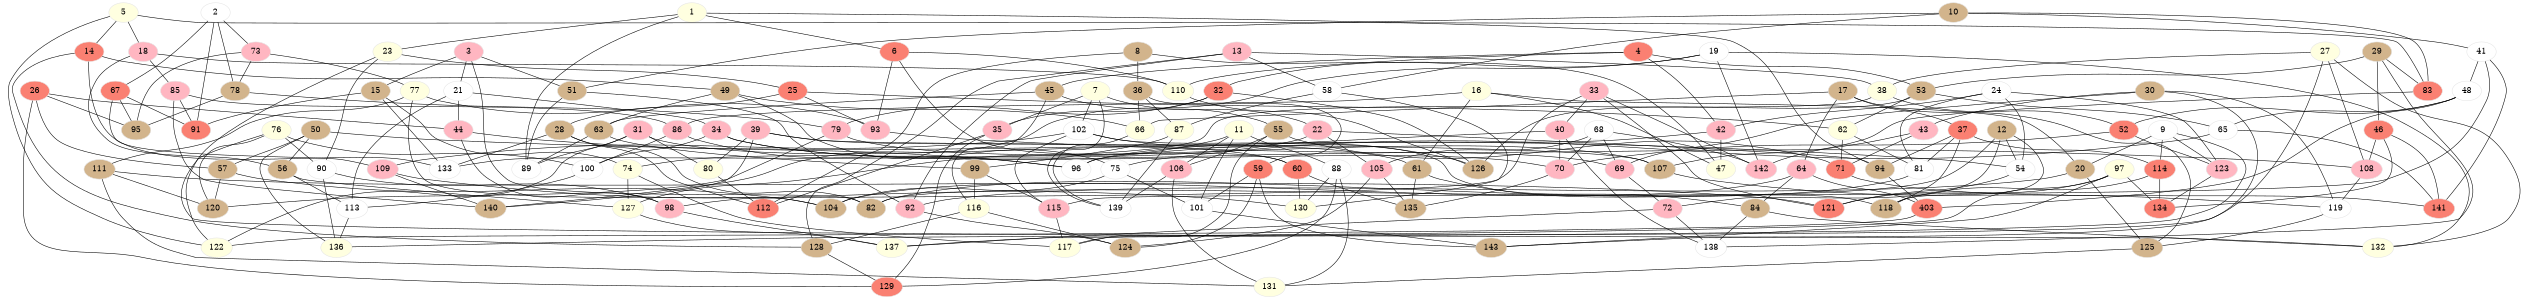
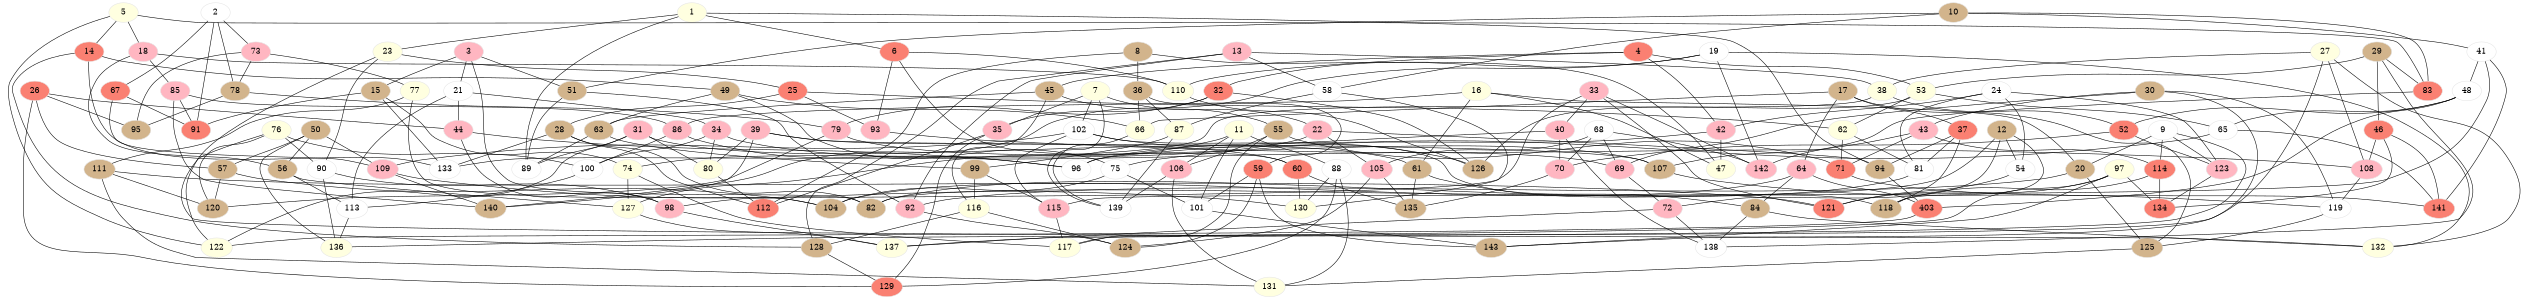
(1921, 91) -> (1921, 91)
(126, 111) -> none
(569, 113) -> none
(1168, 145) -> (342, 146)
(2017, 147) -> (2041, 150)
(1136, 159) -> (712, 150)
